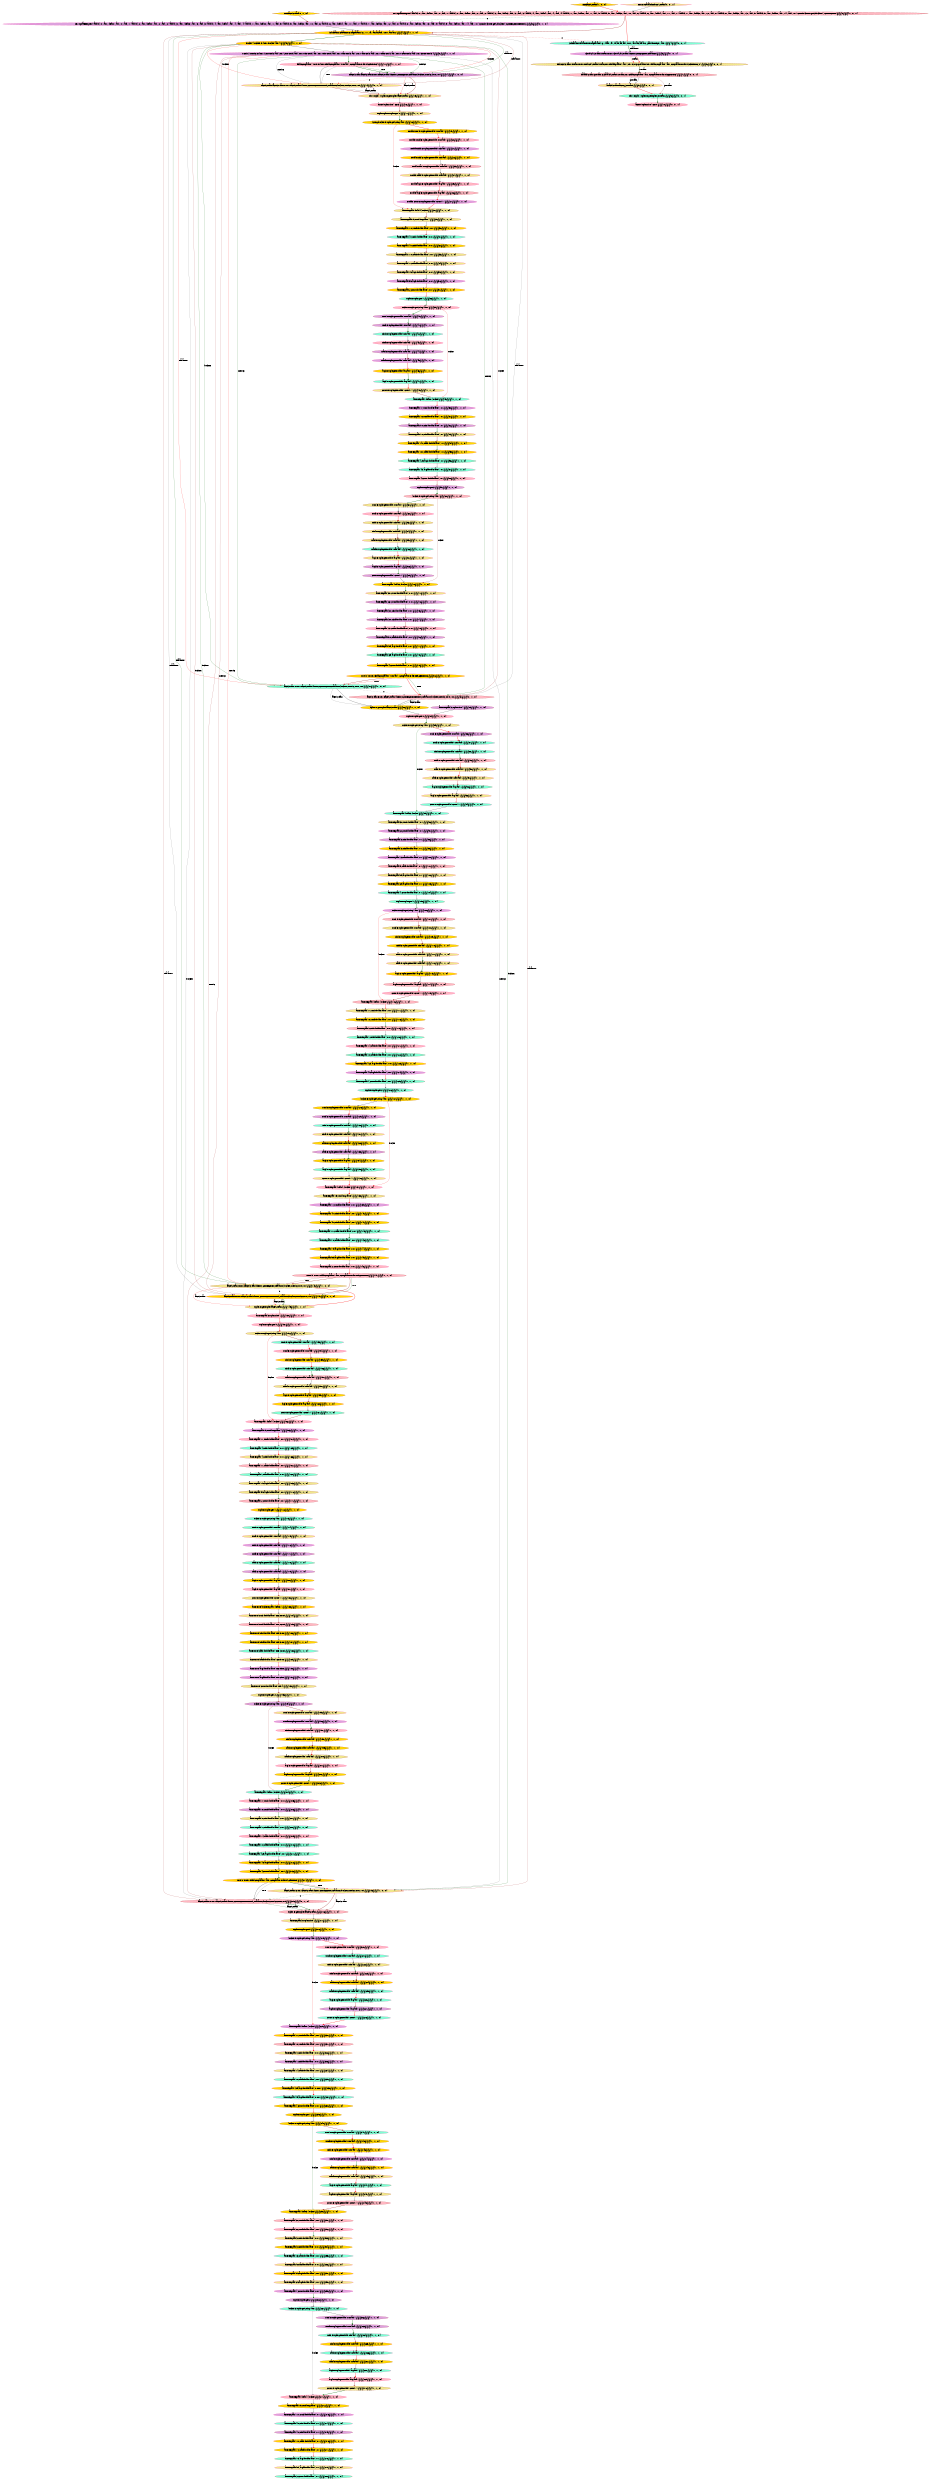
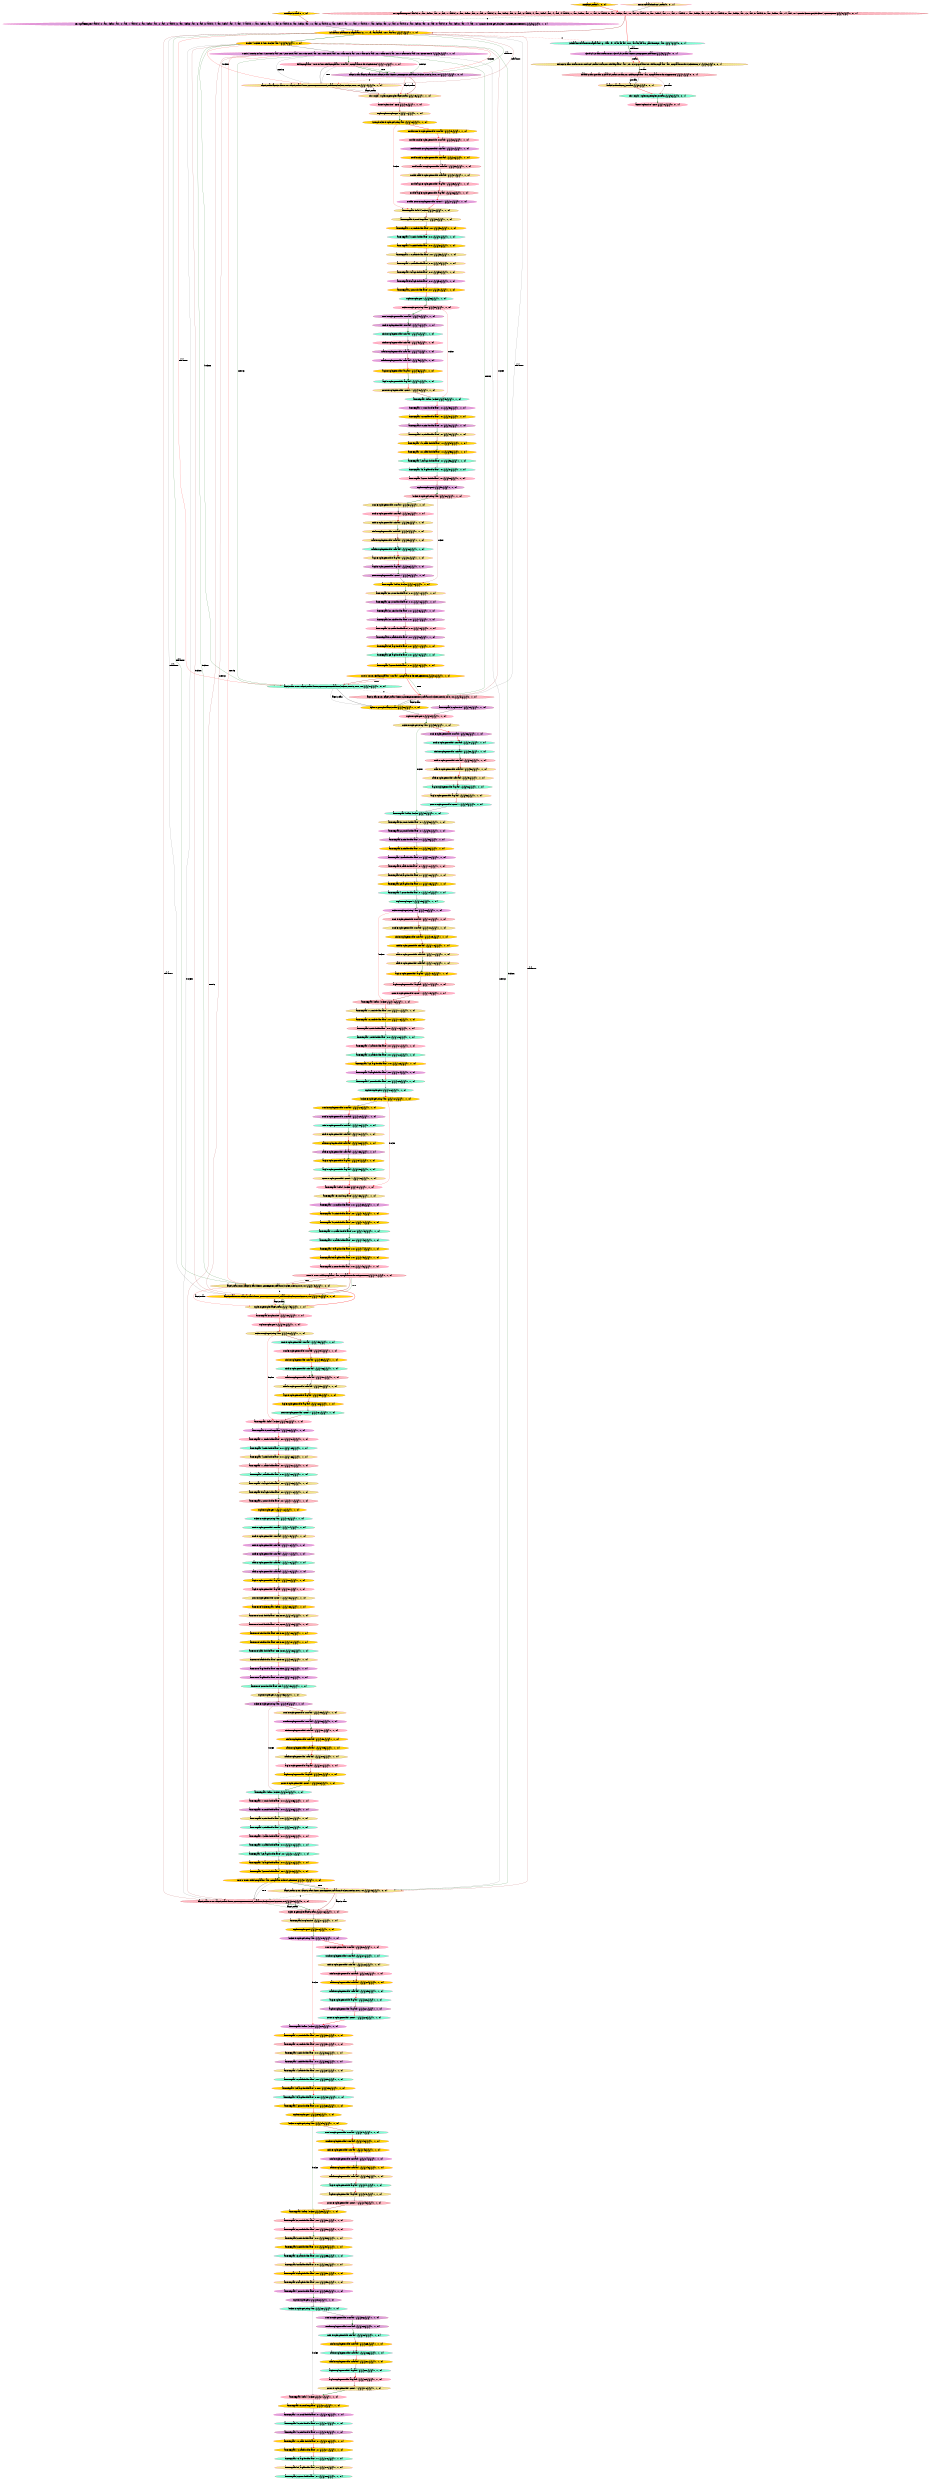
(279, 1686) -> (279, 1686)
